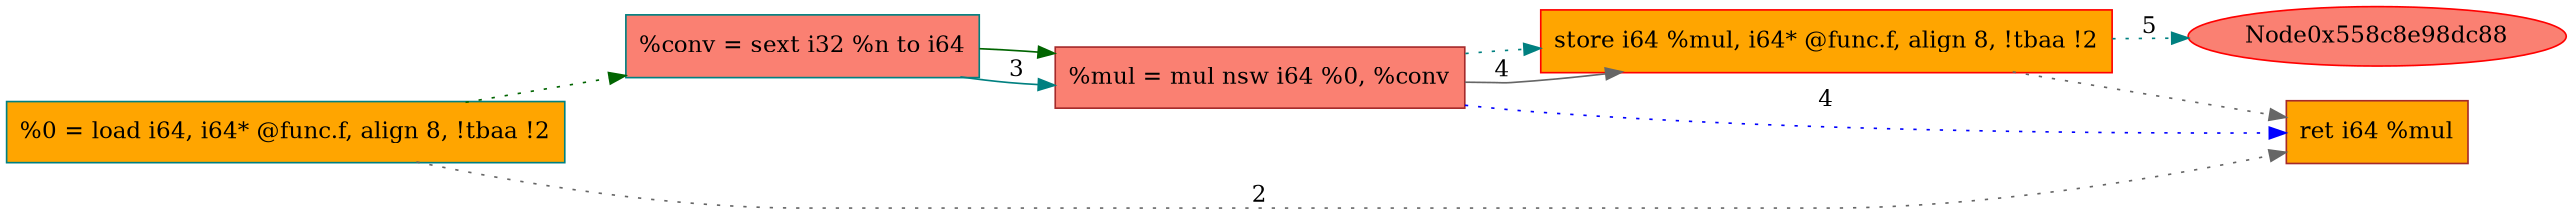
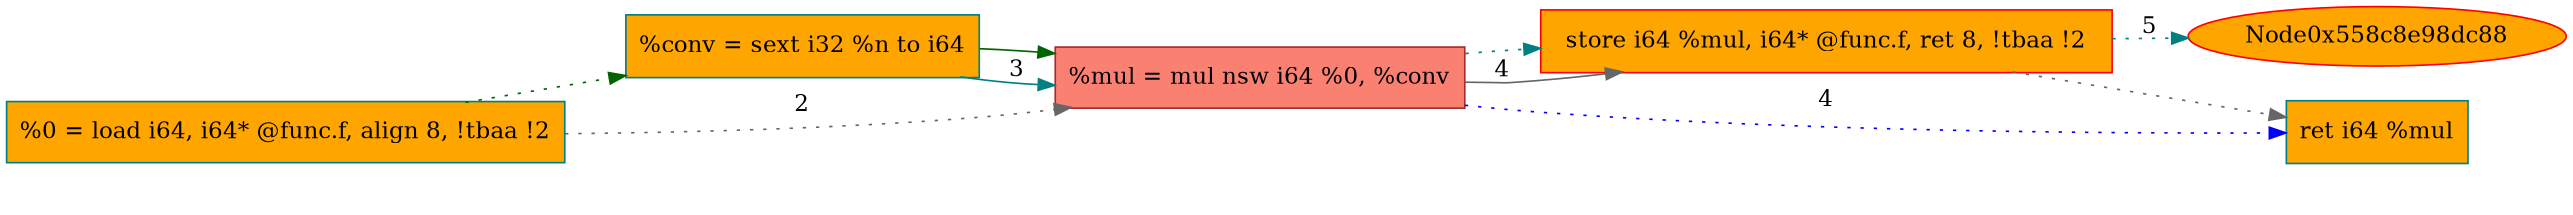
(2377, 36) -> (2377, 36)
(1826, 41) -> (1826, 41)
(803, 46) -> (803, 46)
(2377, 132) -> (2377, 132)
(1343, 208) -> (810, 127)
